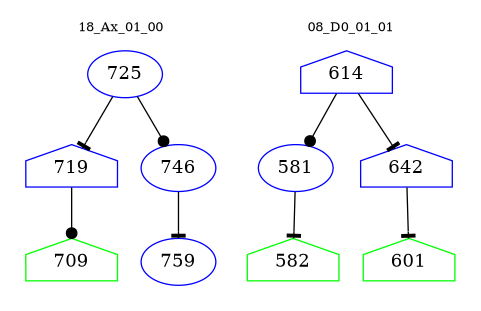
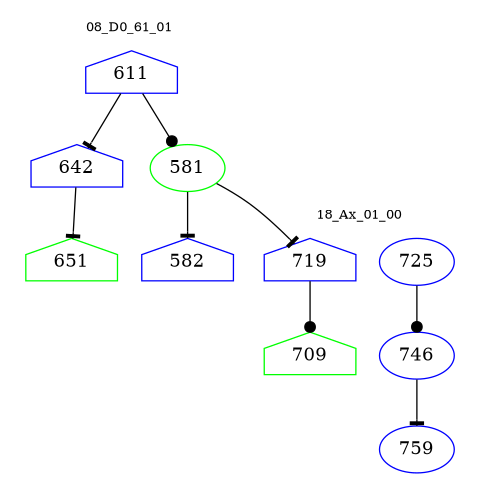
(351, 28) -> (130, 28)
(347, 74) -> (132, 74)
(99, 120) -> (263, 214)
(296, 168) -> (188, 168)
(293, 262) -> (188, 262)
(409, 262) -> (72, 262)
